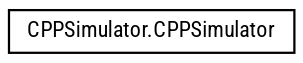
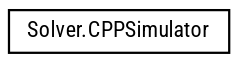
(152, 31) -> (119, 31)
